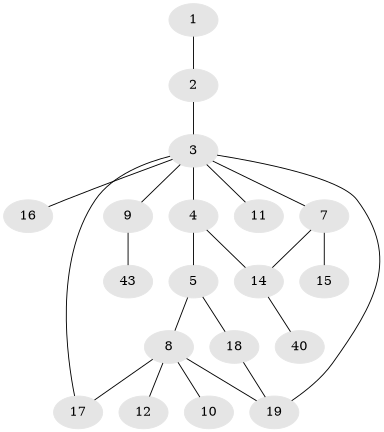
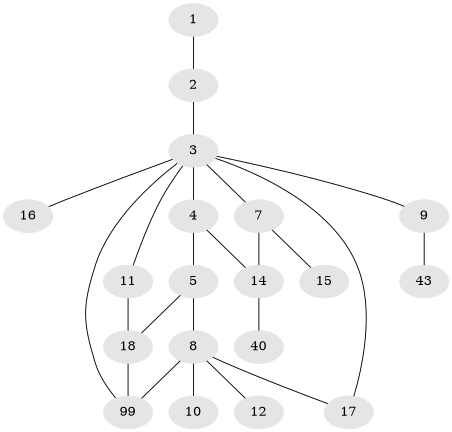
none -> (128, 314)
(274, 412) -> (128, 412)
